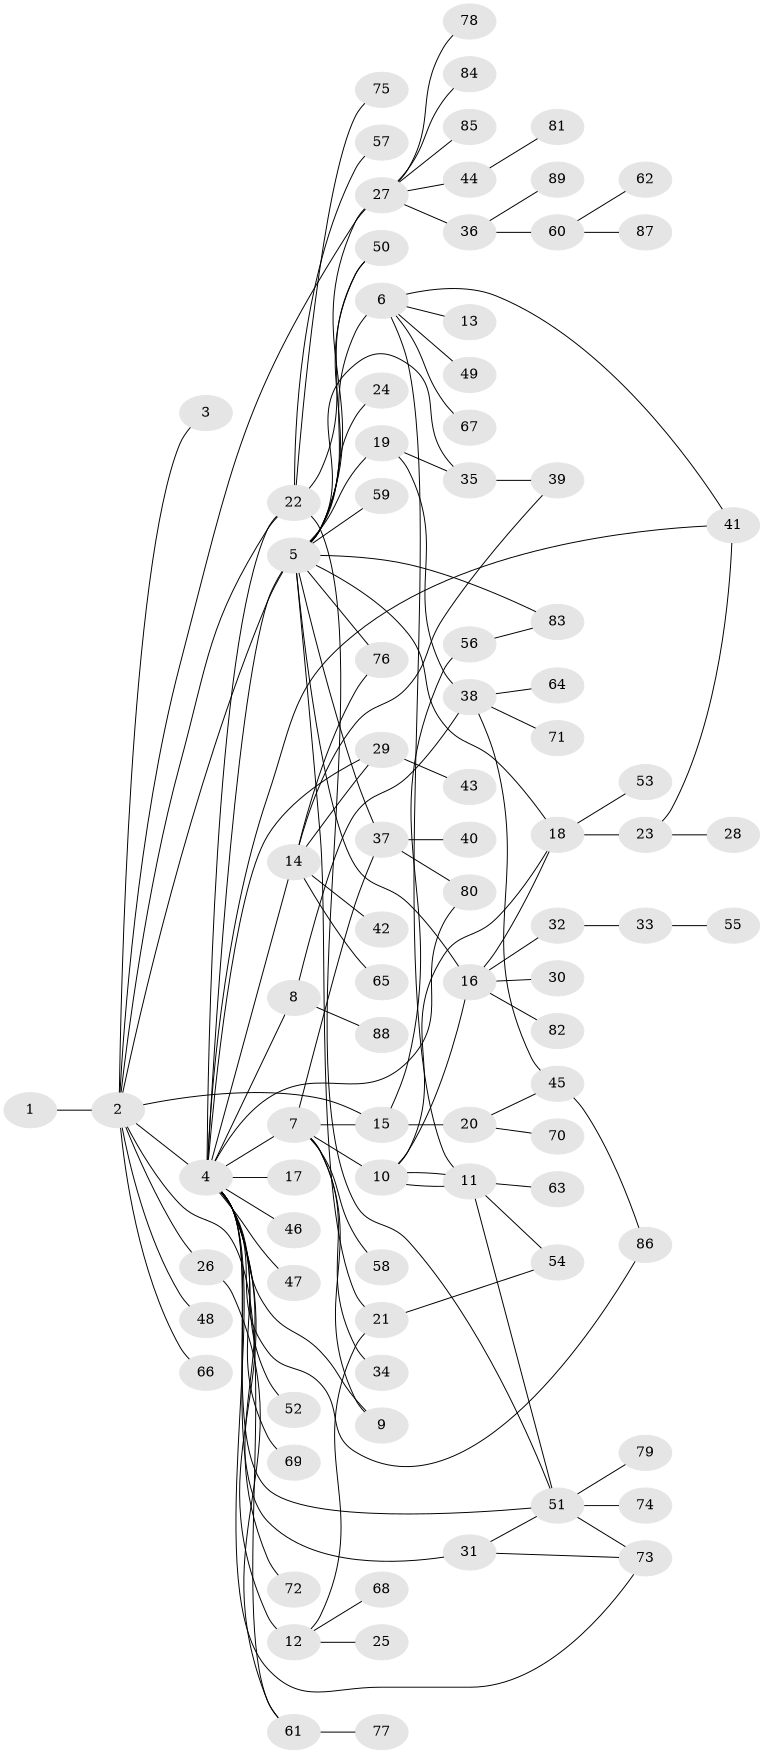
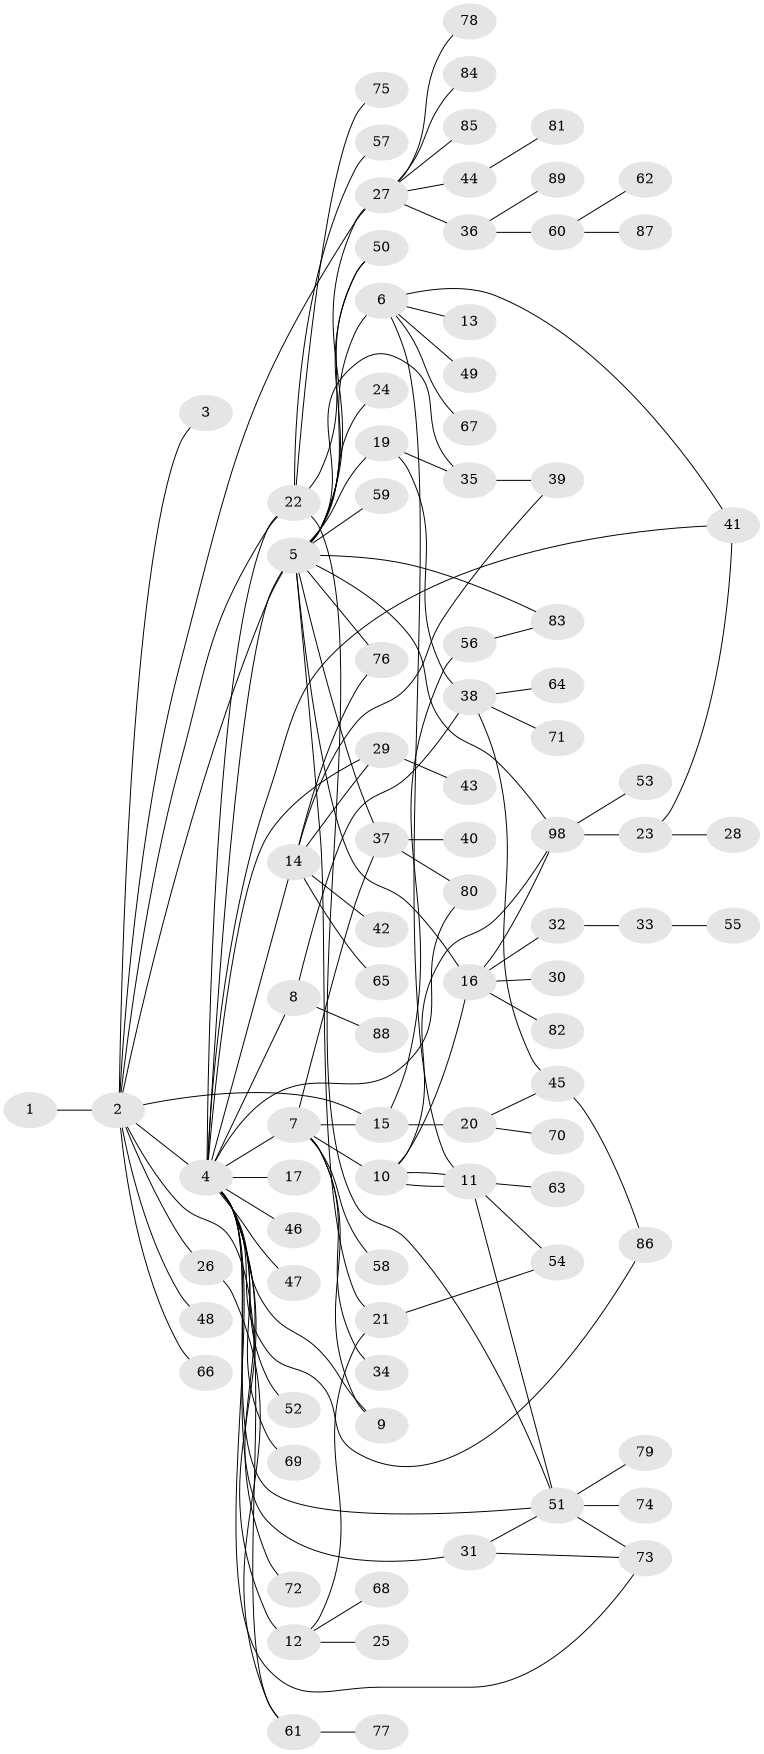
(558, 835) -> (558, 835)
